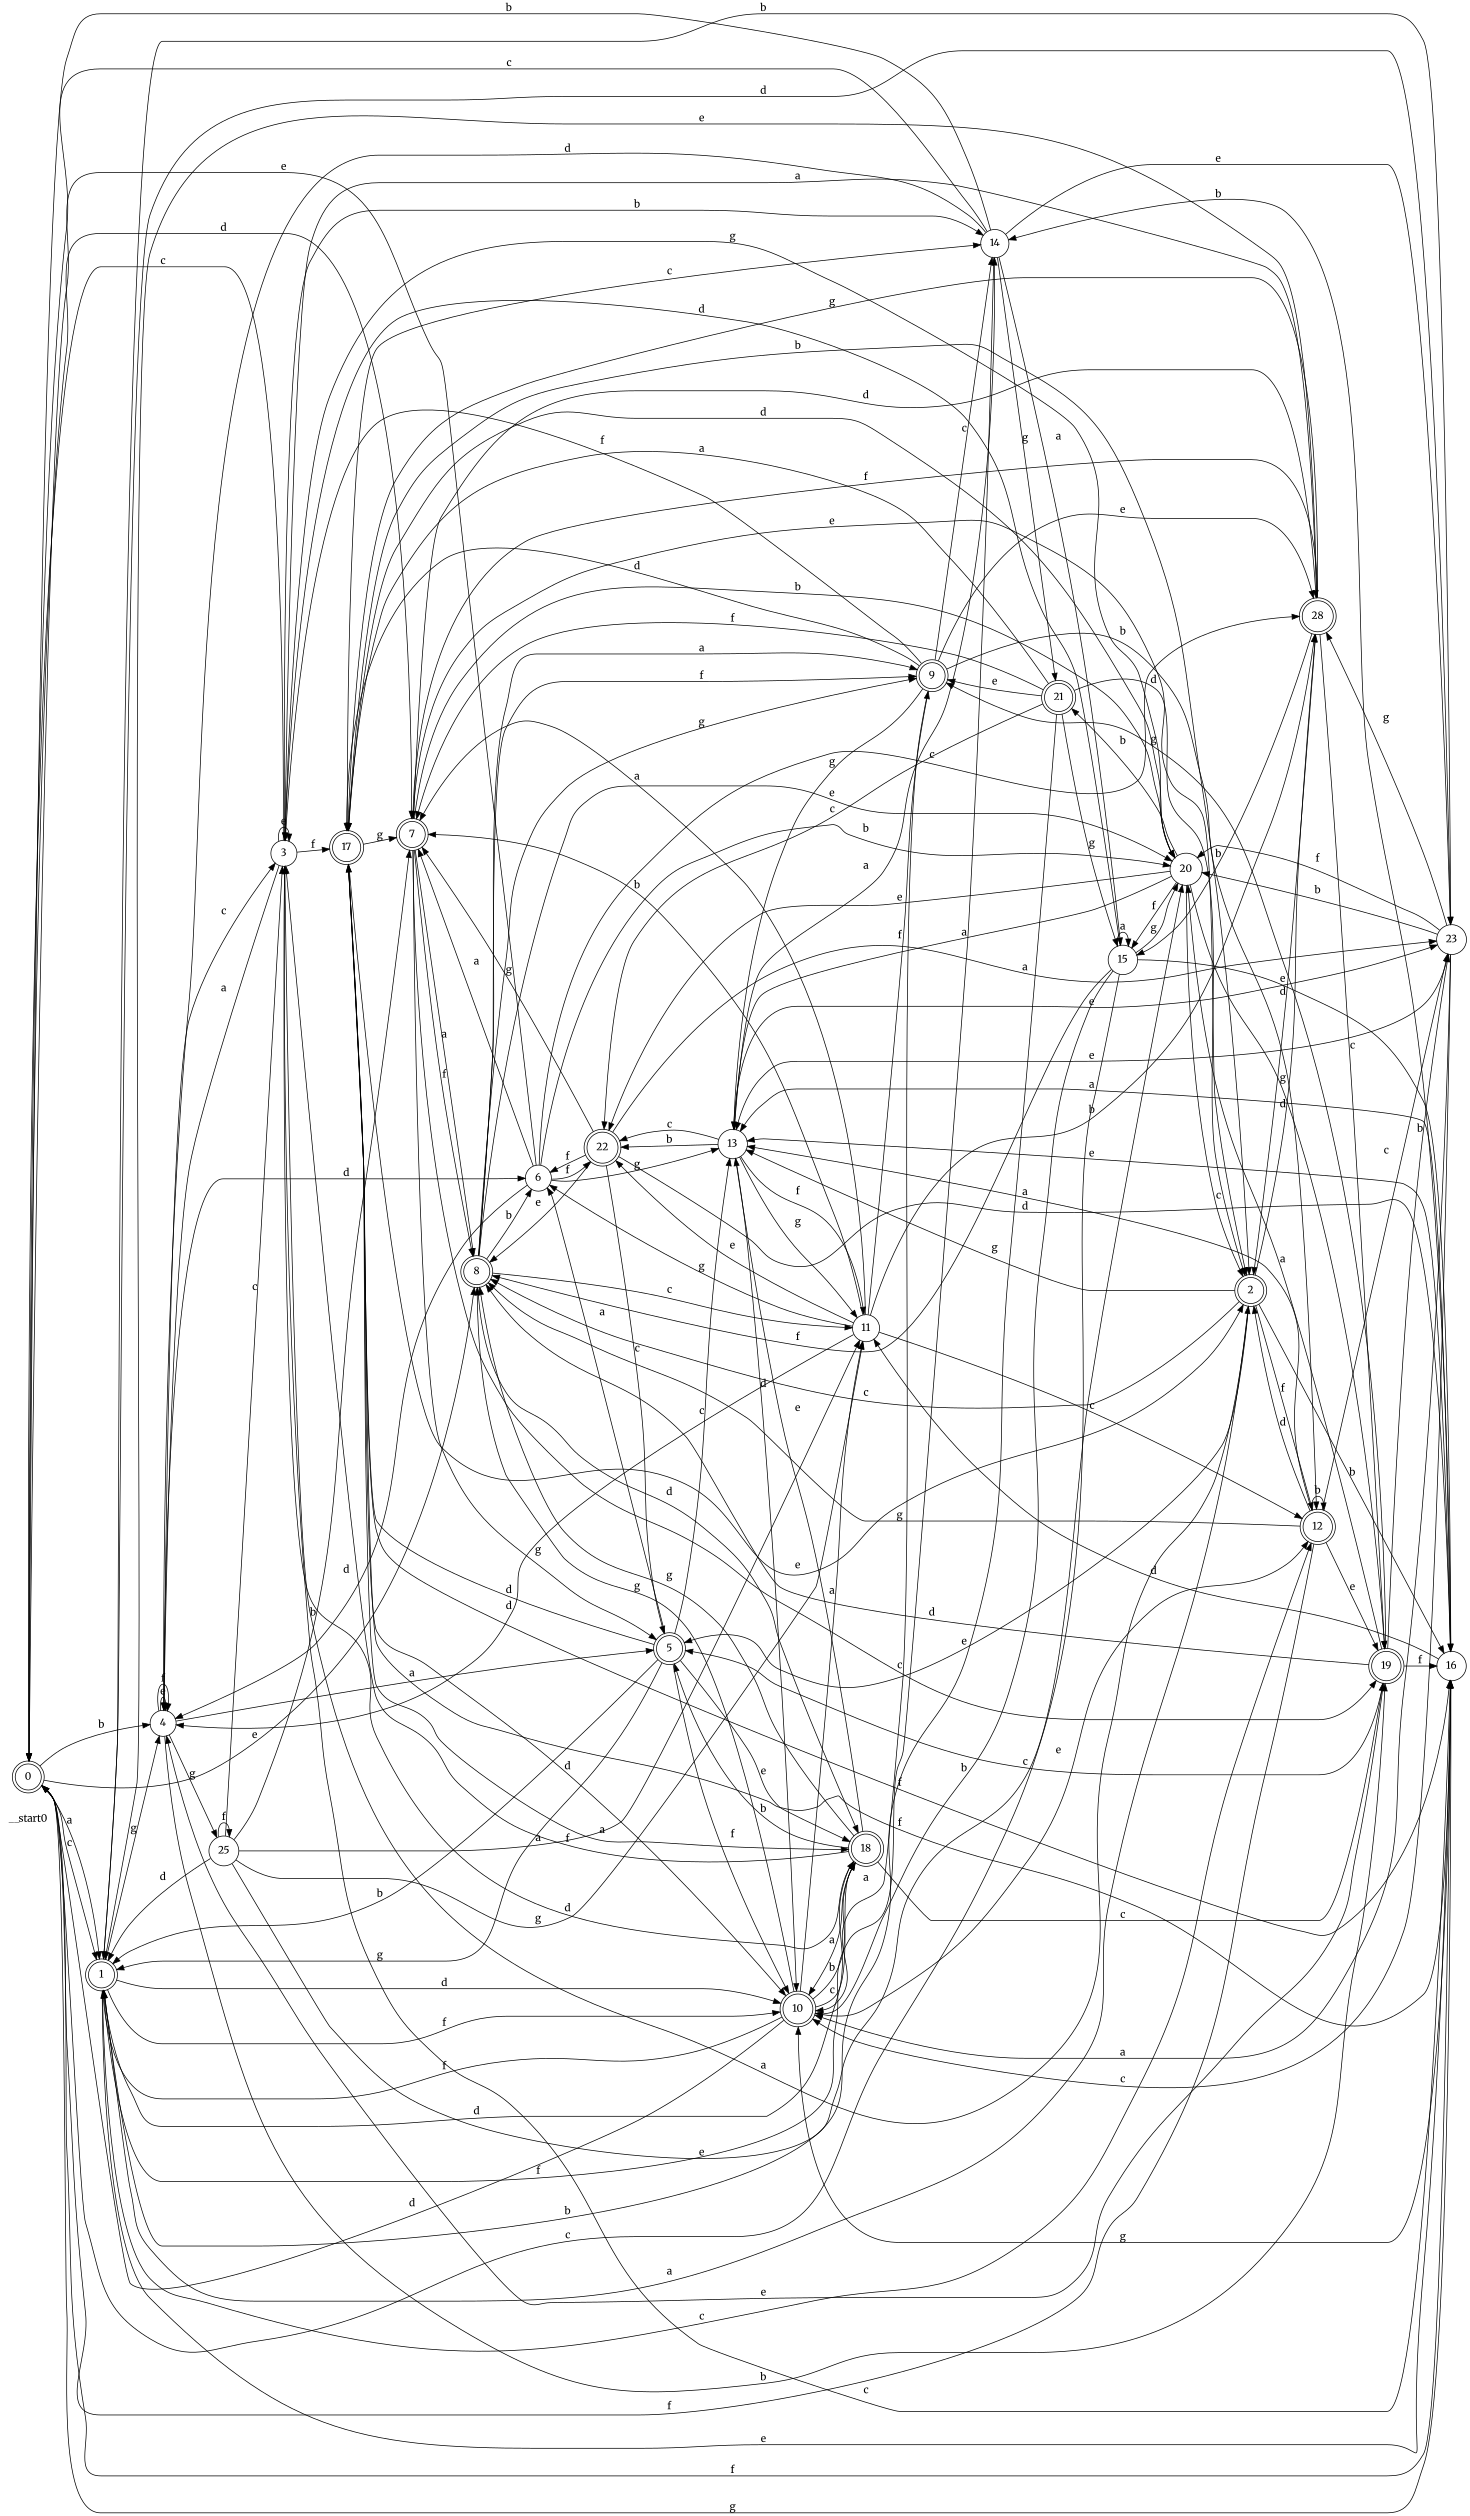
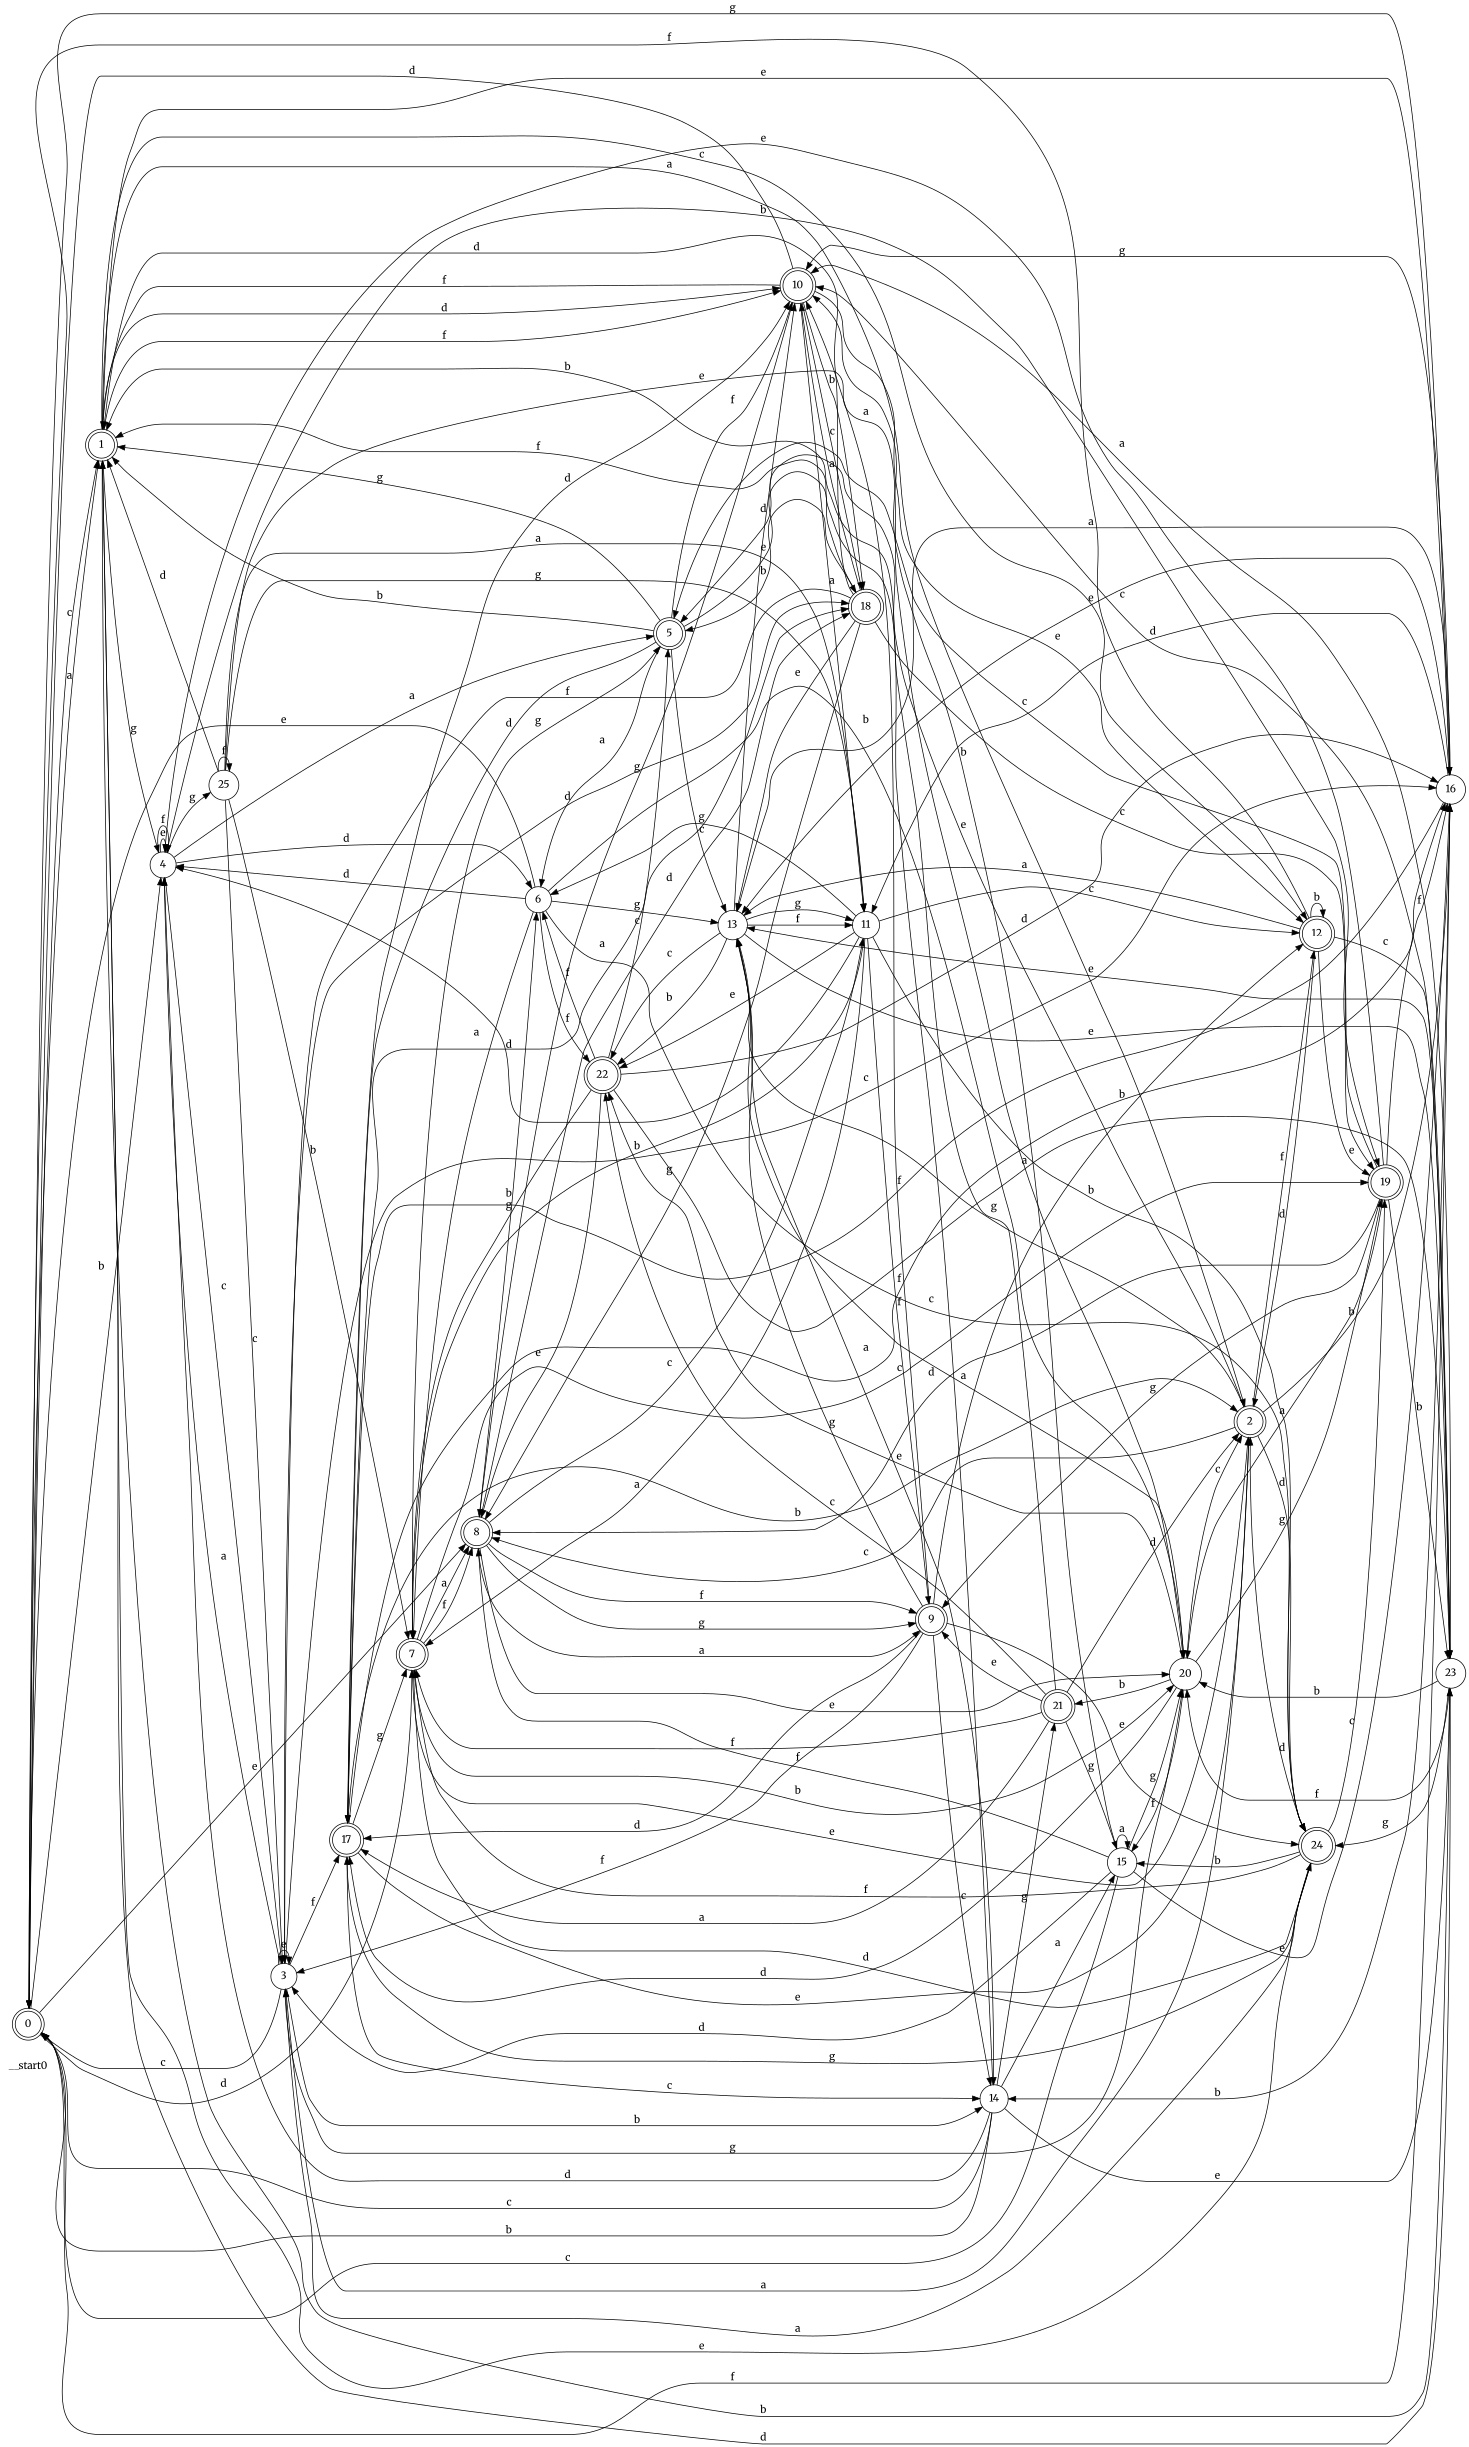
(1318, 616) -> (1317, 1846)
(861, 1519) -> none
